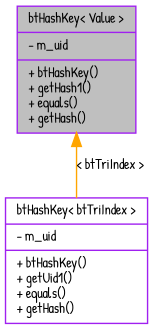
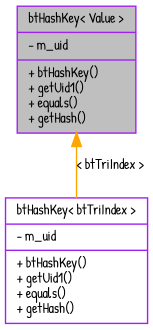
(60, 88) -> (57, 88)
